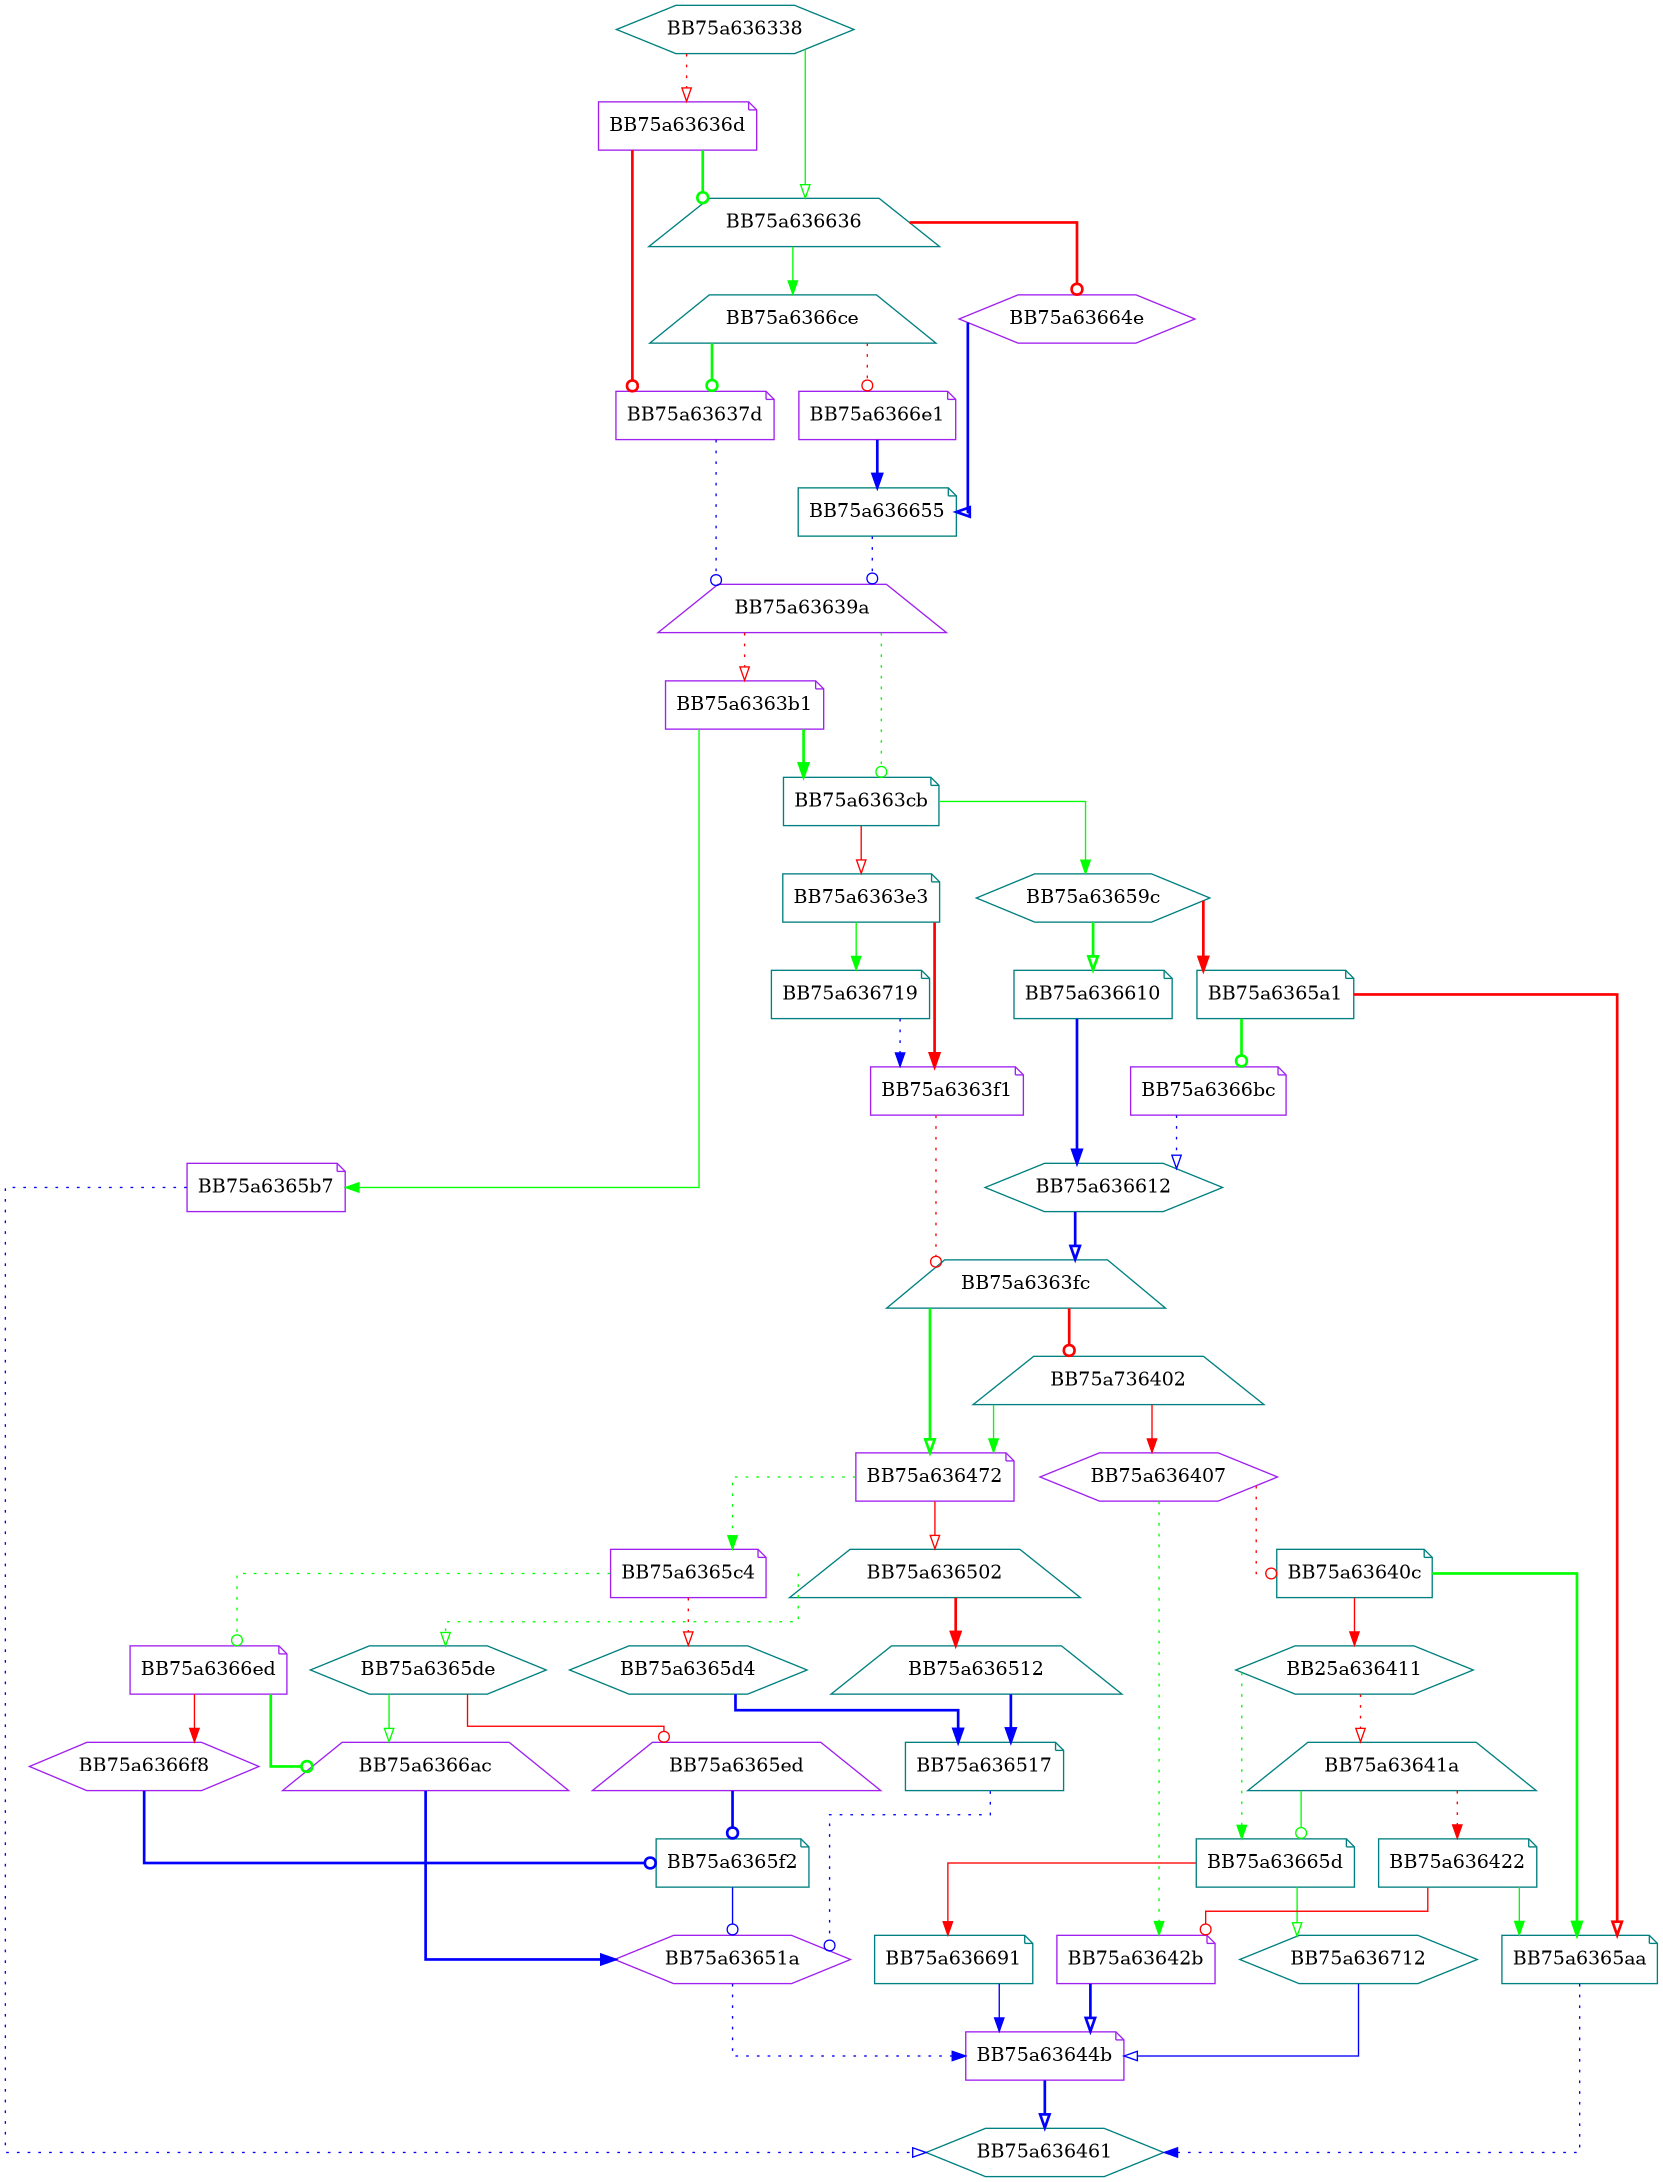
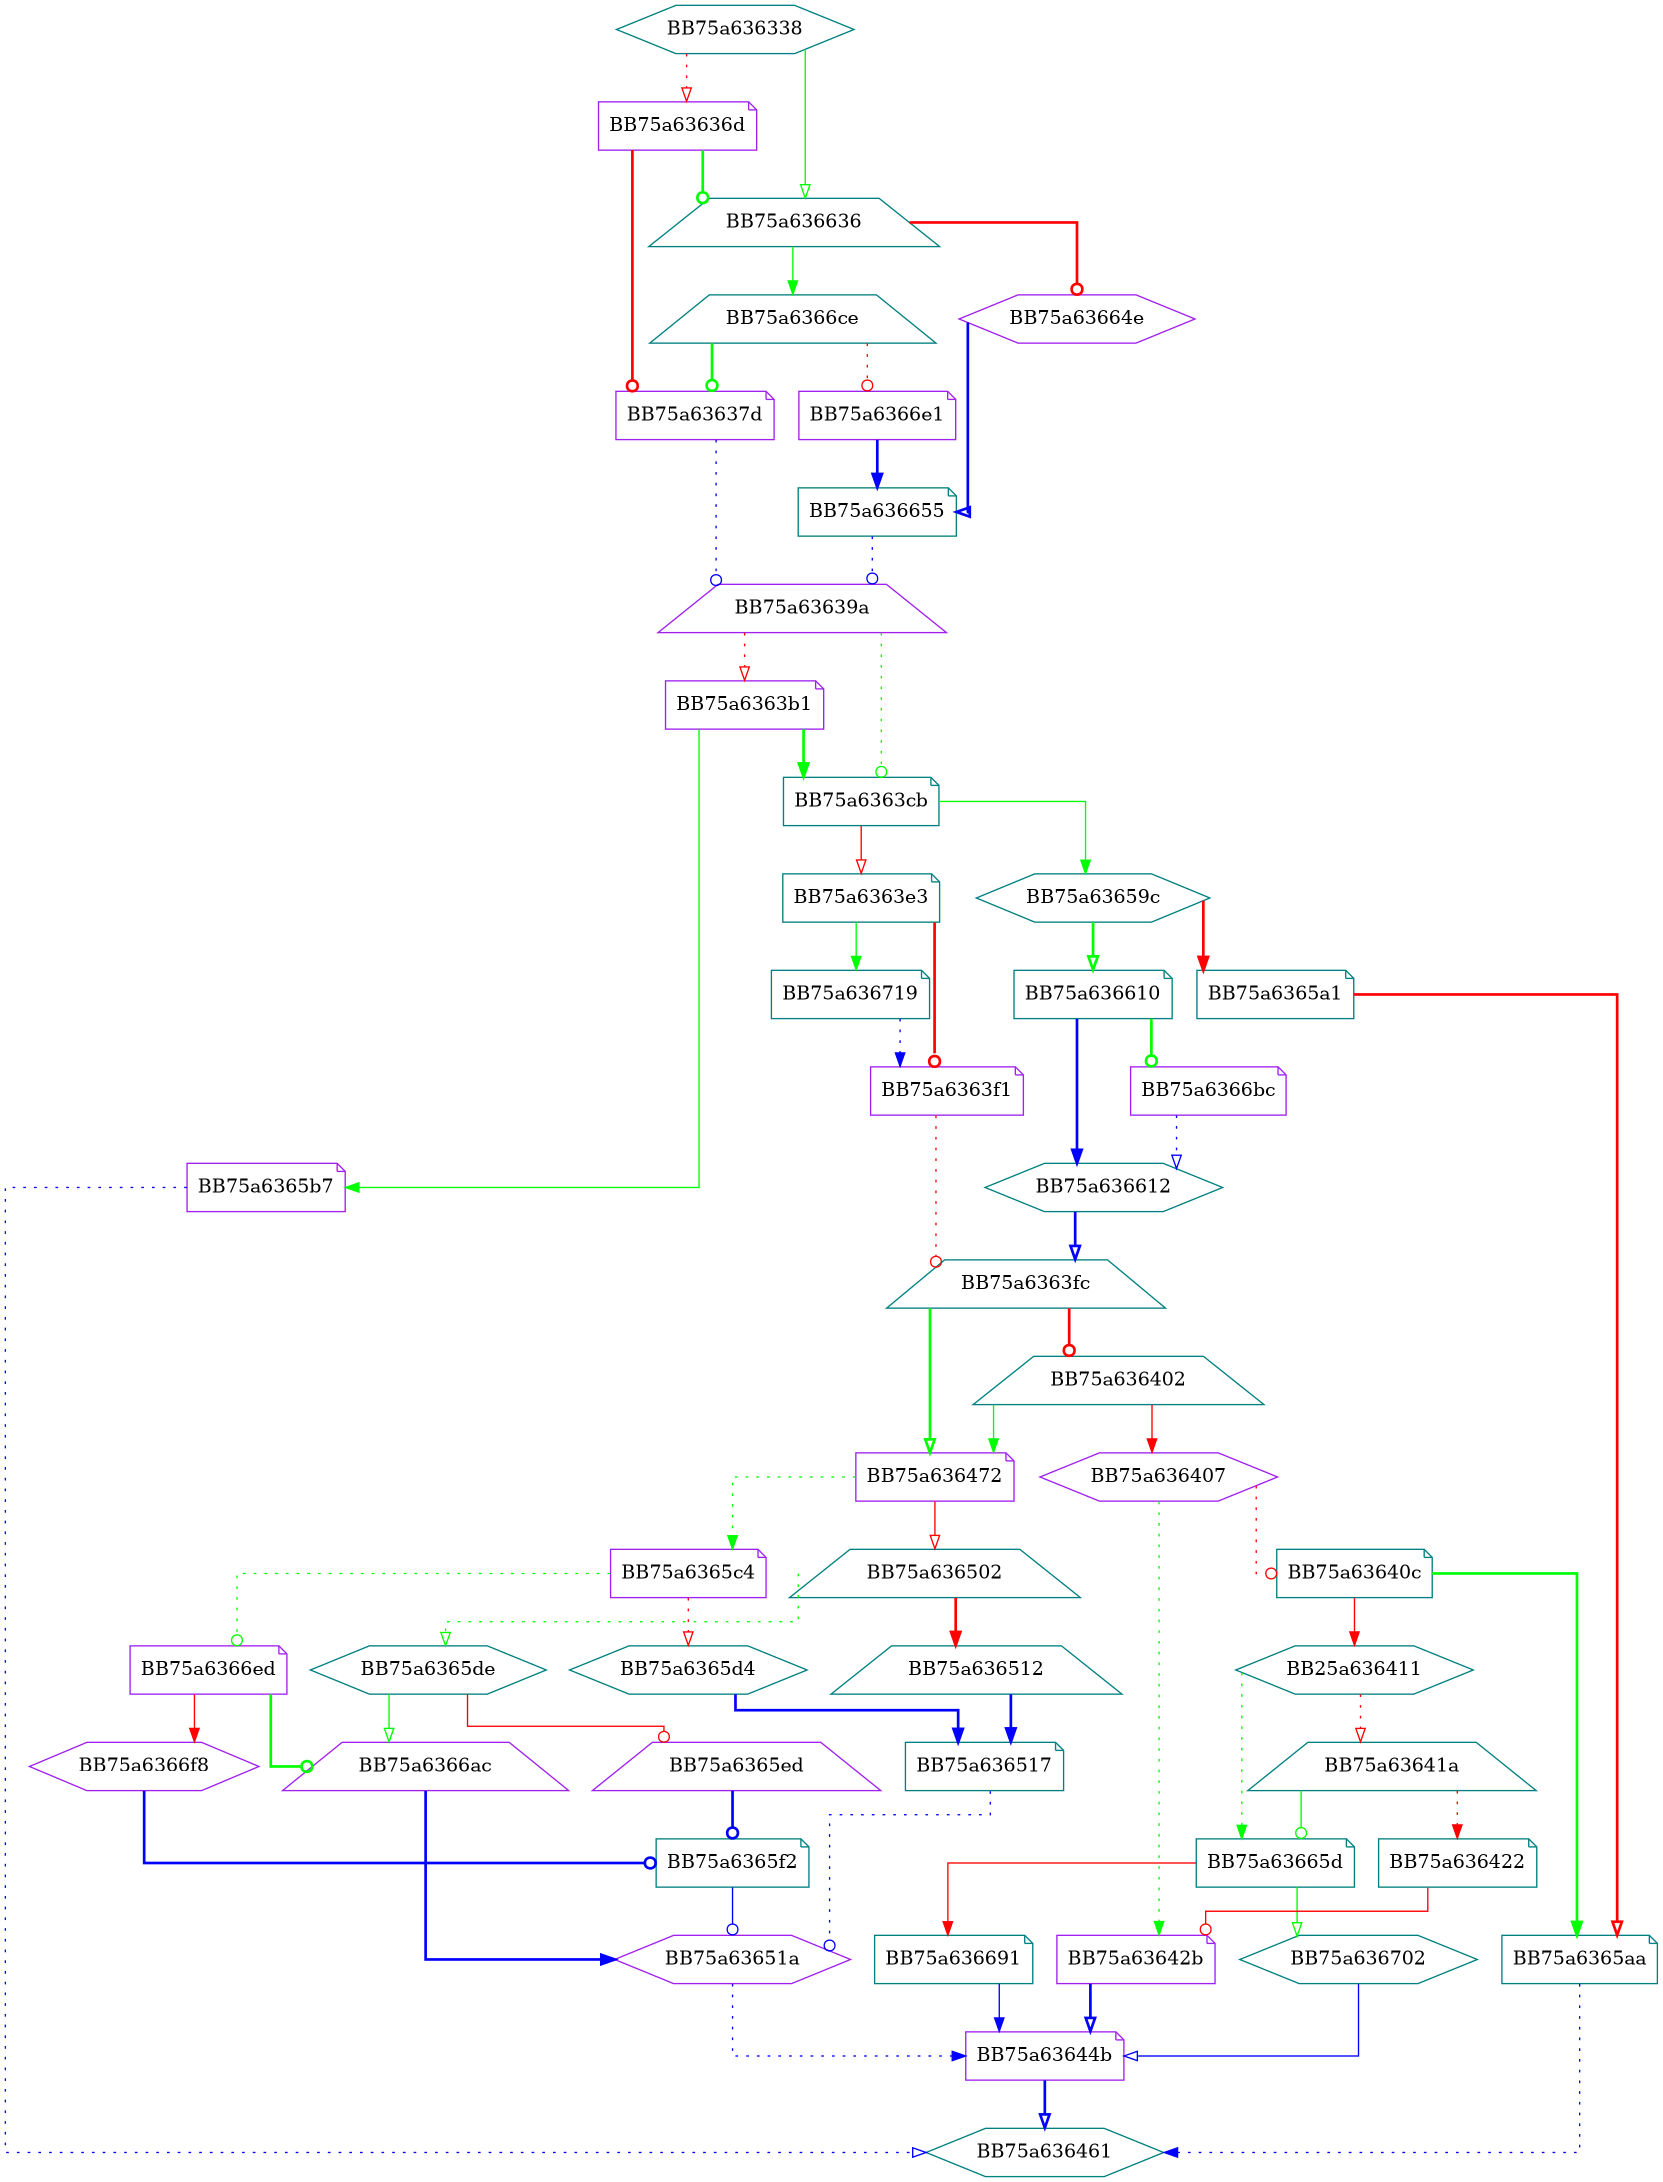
(935, 988) -> (935, 988)
(1242, 1037) -> (1151, 1037)
(1119, 1380) -> (1119, 1380)
(1519, 1904) -> none
(1359, 1959) -> (1359, 1959)
